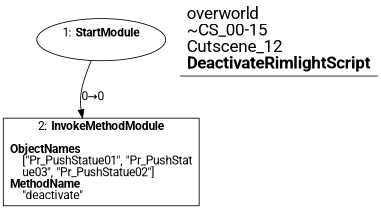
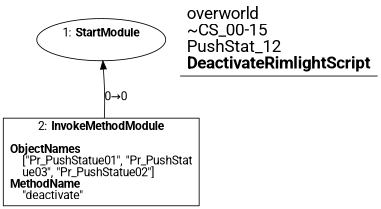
(235, 47) -> (234, 47)
(83, 85) -> (105, 94)
